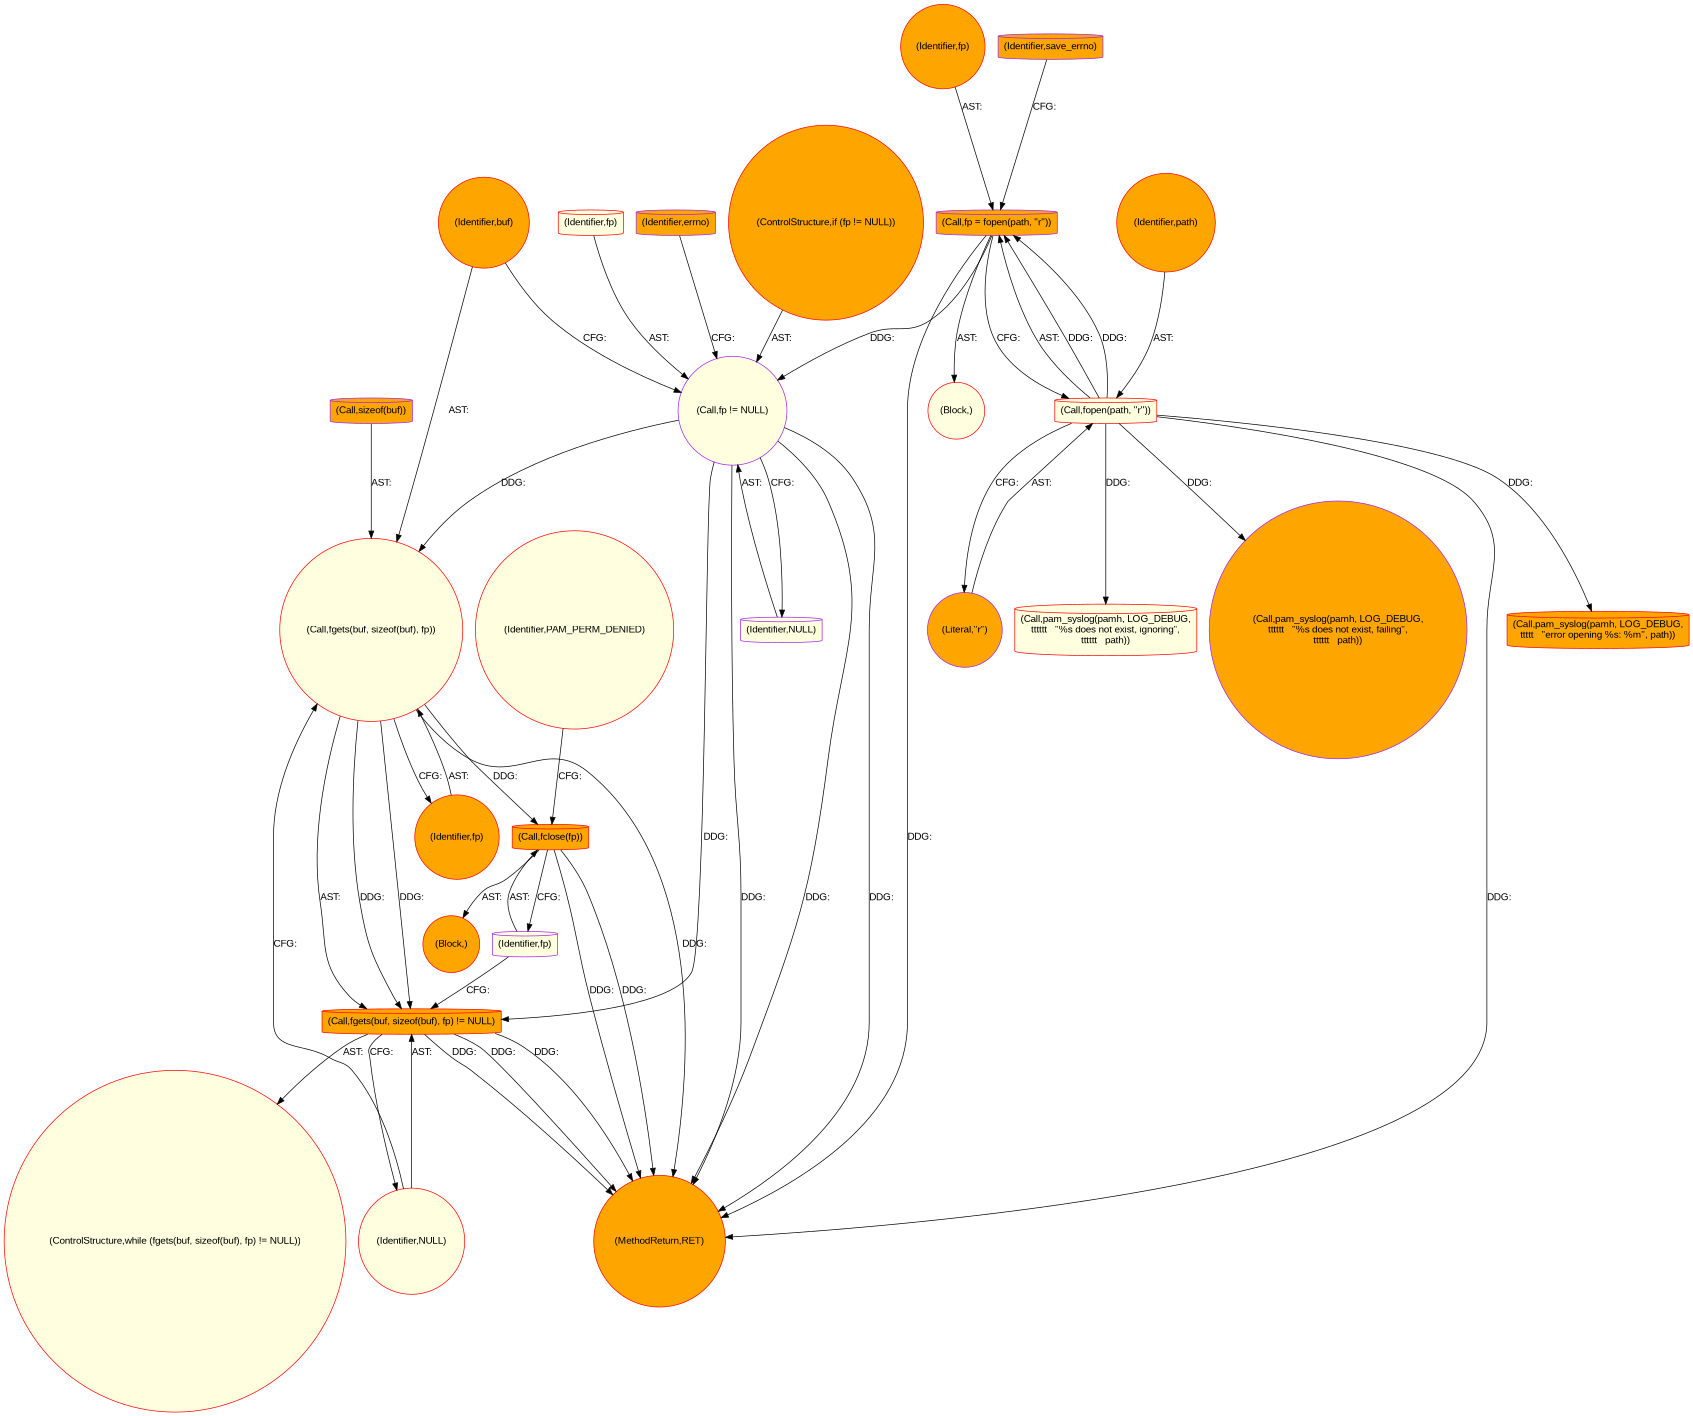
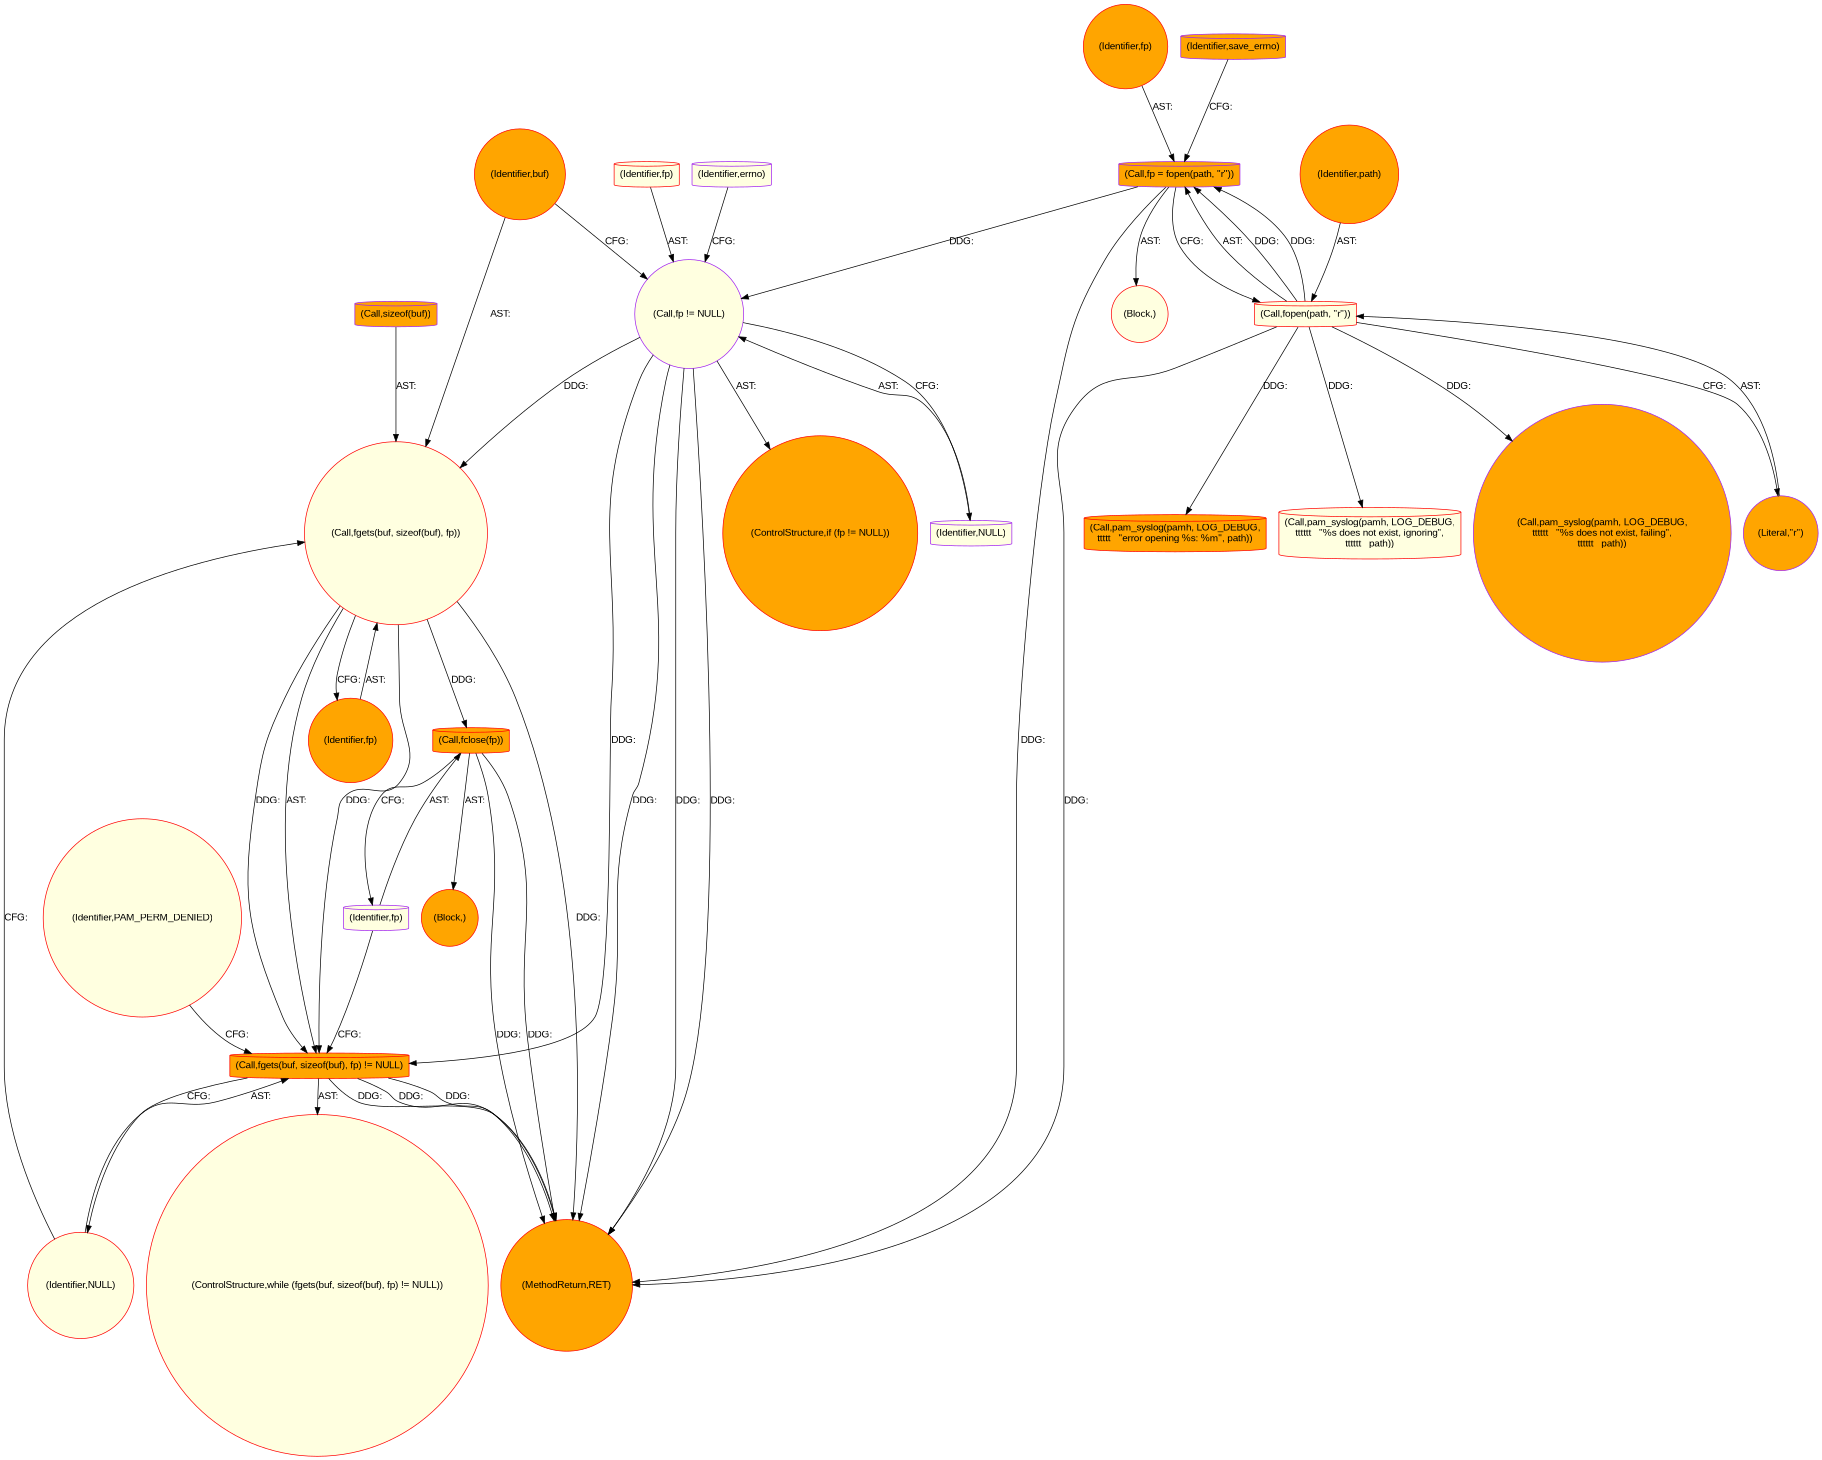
(676, 223) -> (732, 174)
(771, 333) -> (742, 402)
(558, 773) -> (214, 1031)
